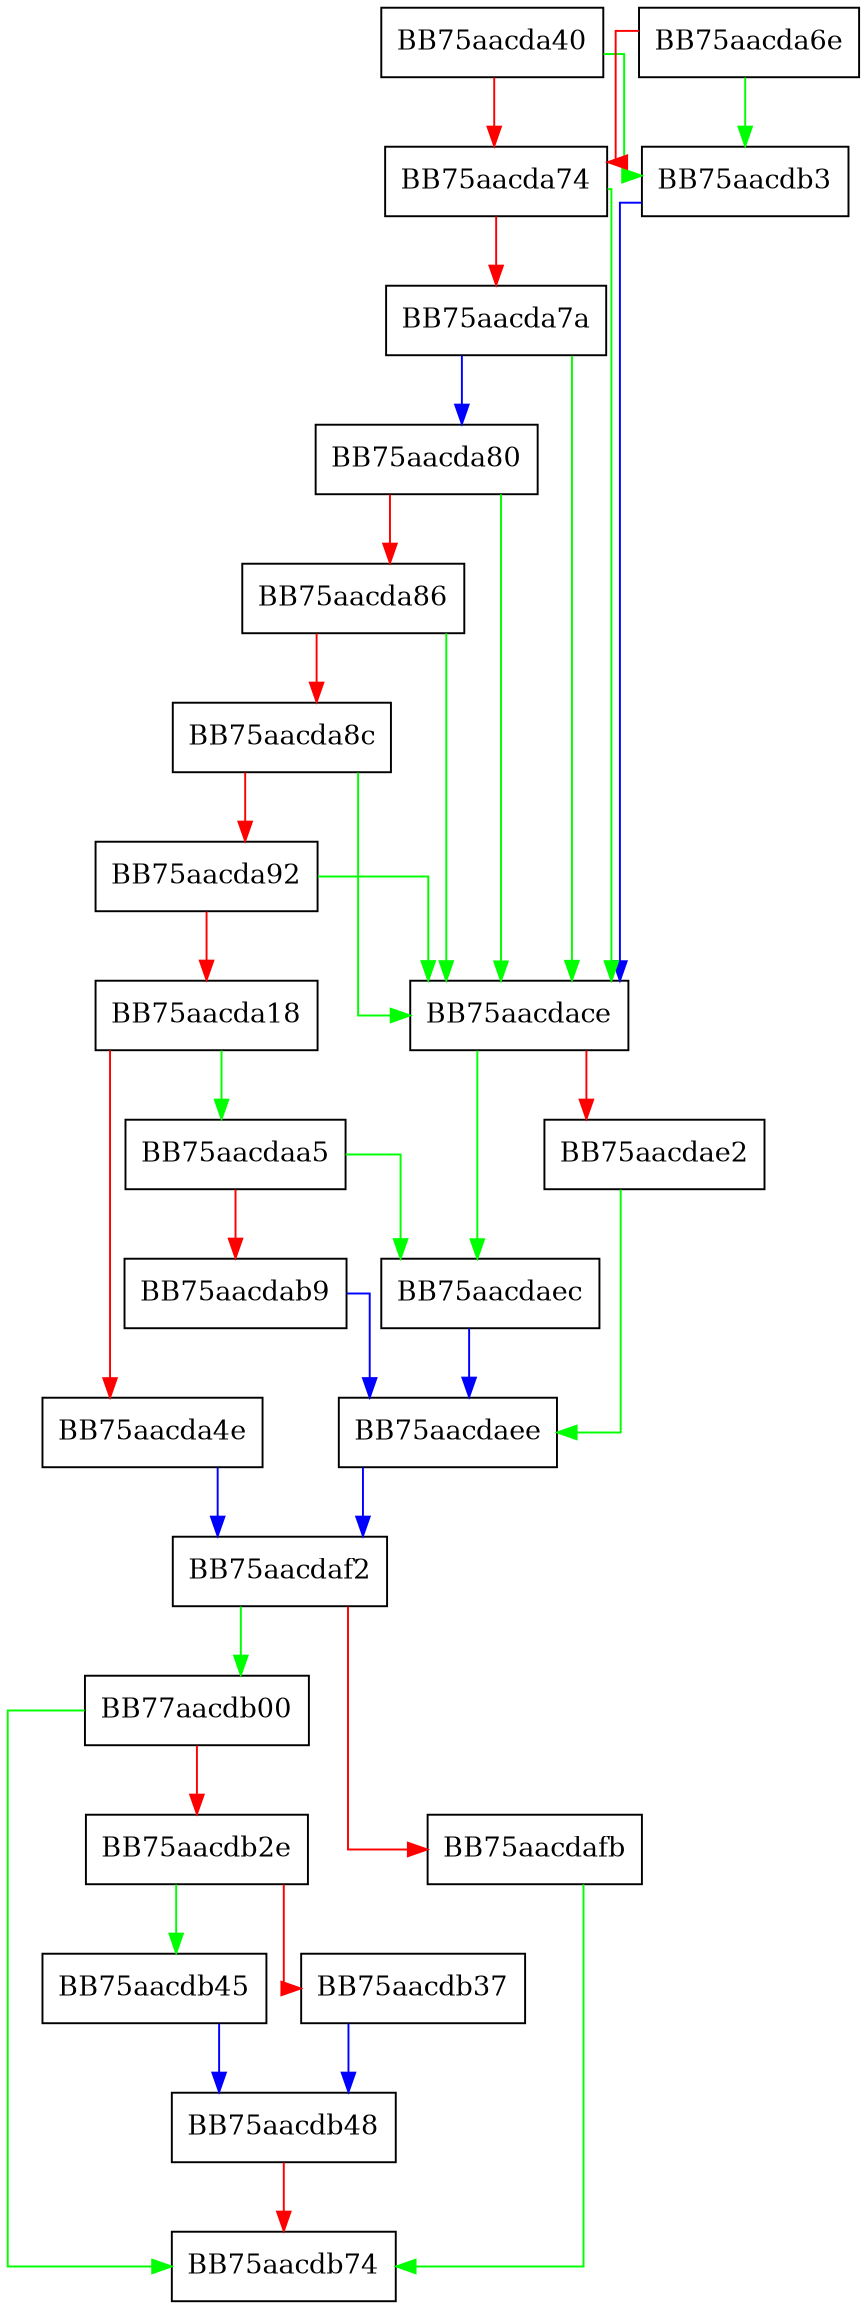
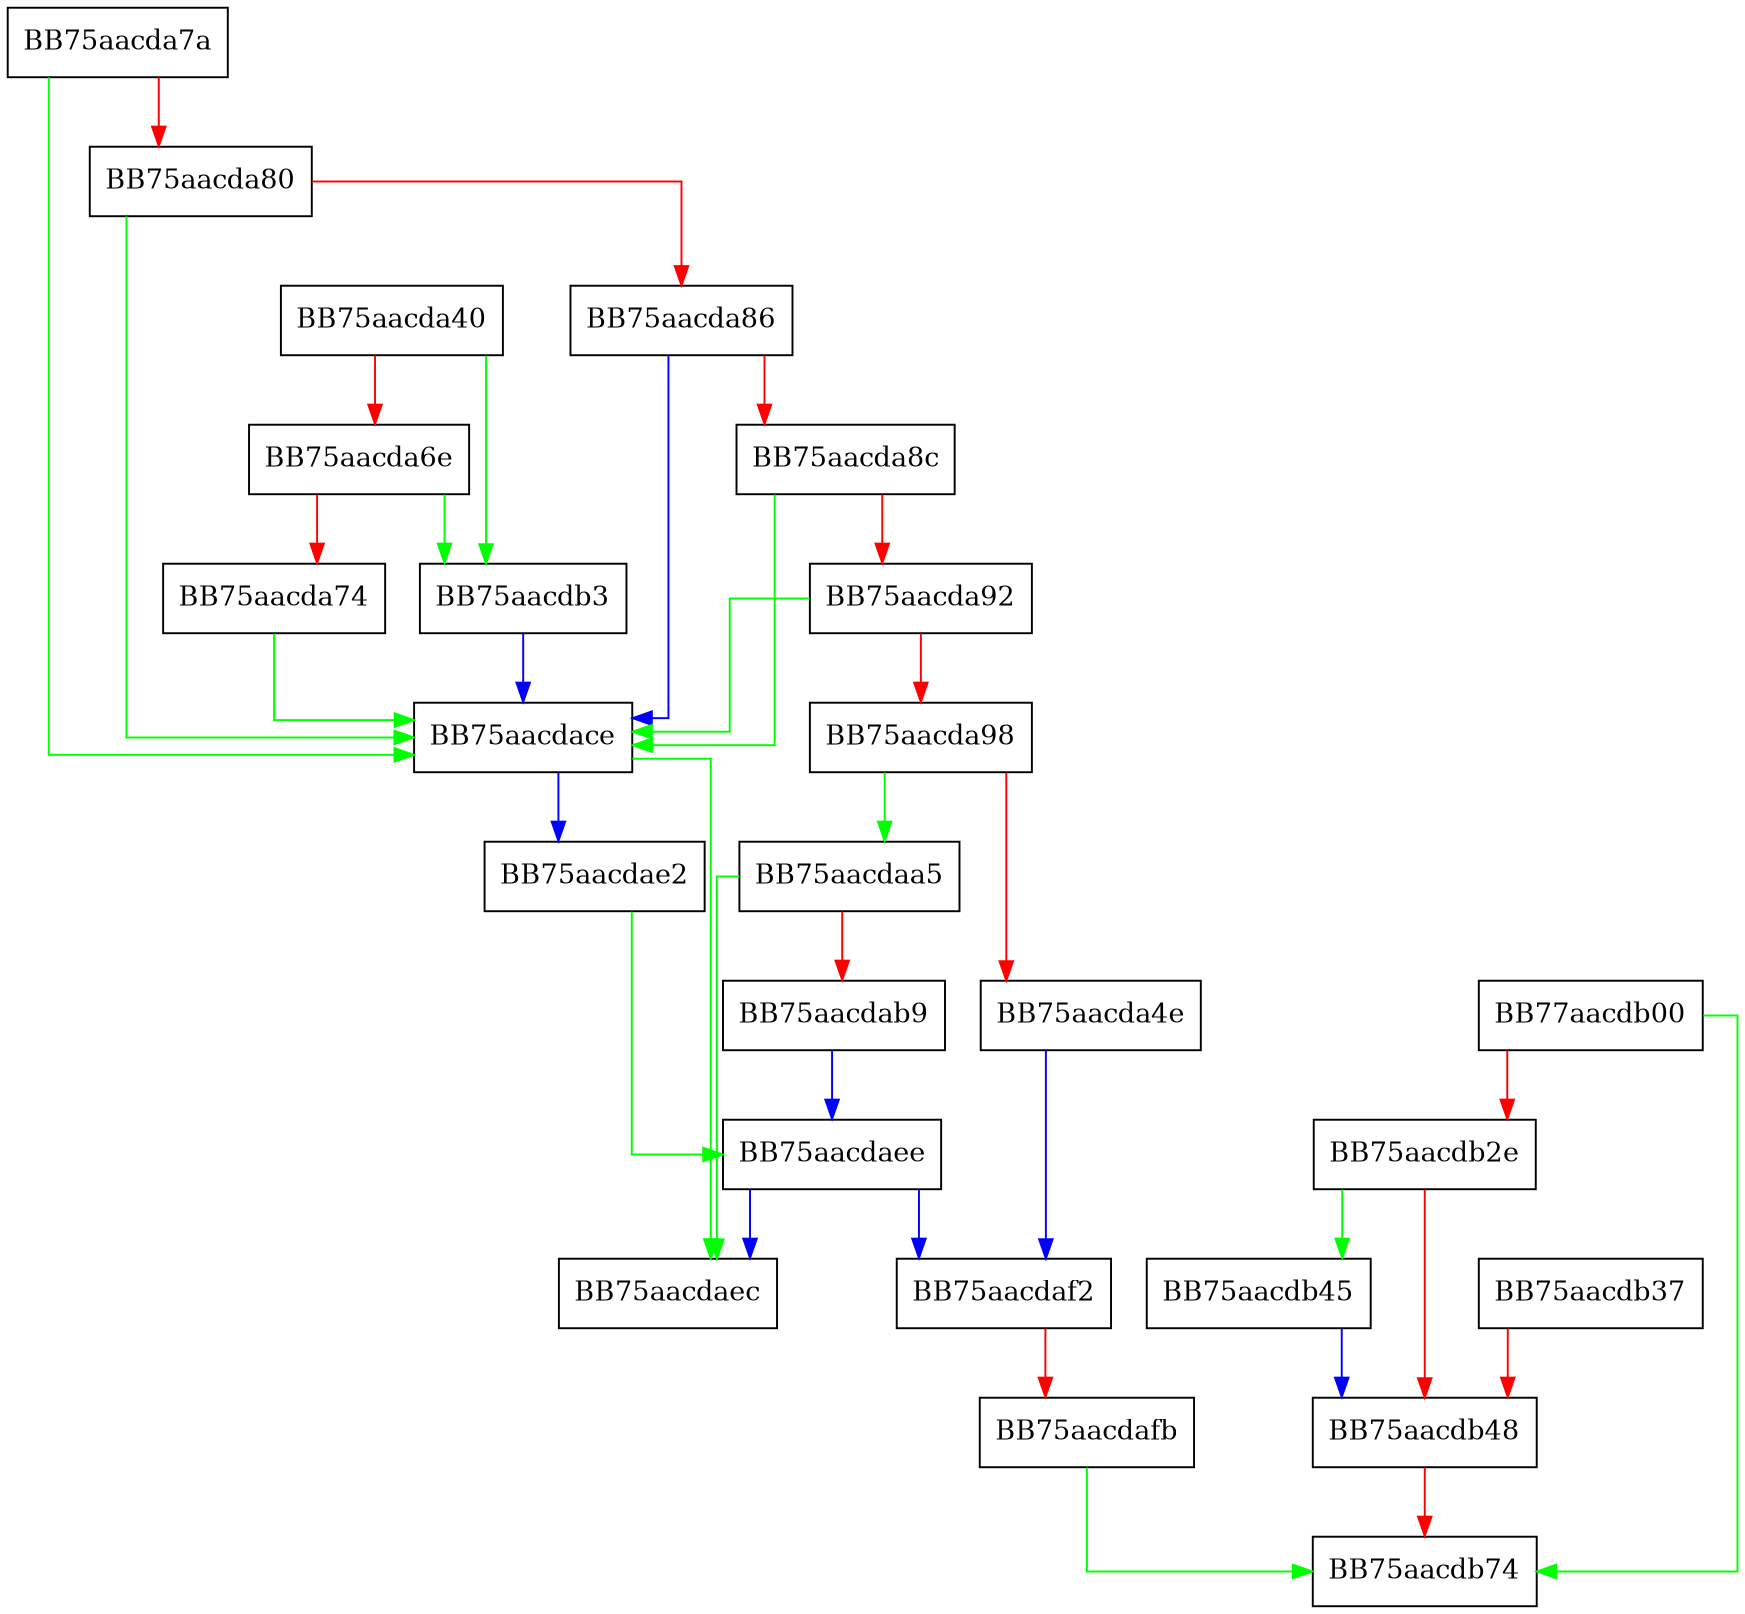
(494, 102) -> (375, 380)
(496, 241) -> none
(462, 380) -> (159, 102)
(446, 797) -> (668, 545)
(207, 1015) -> (921, 737)
(586, 1075) -> (558, 797)
(469, 1353) -> (750, 1214)
(241, 1631) -> none
(284, 1937) -> (1425, 1284)
(348, 2048) -> (1508, 1353)
